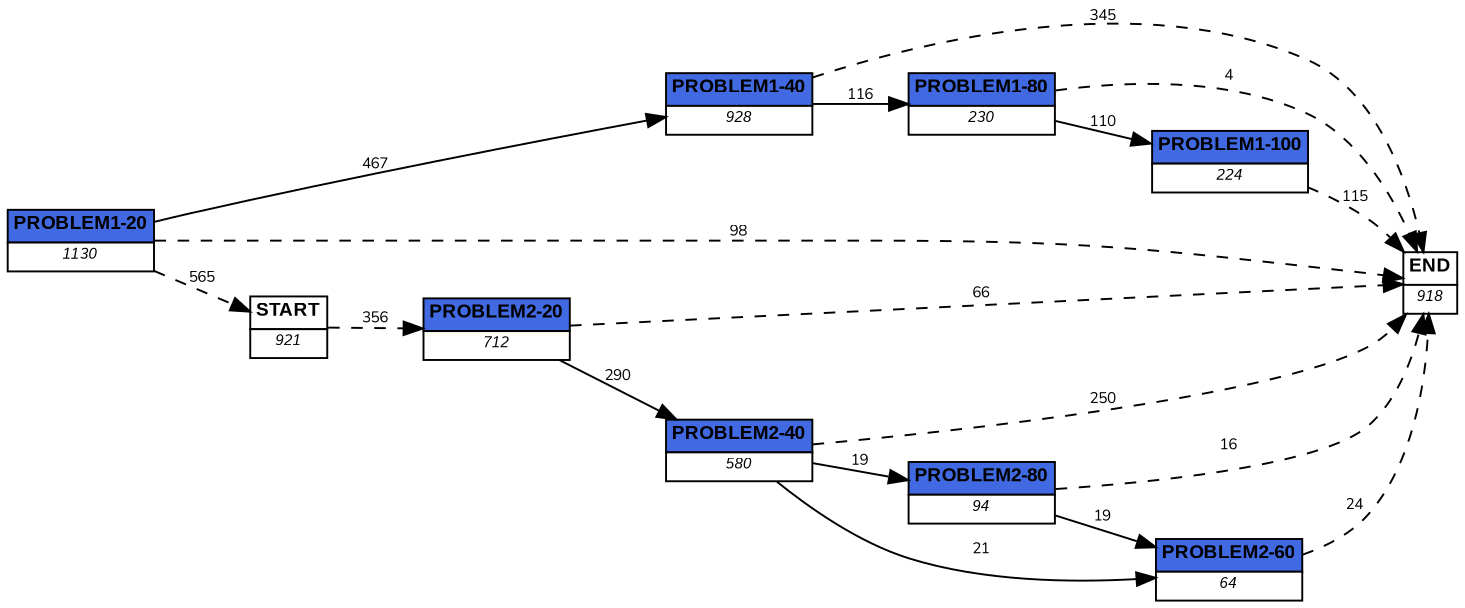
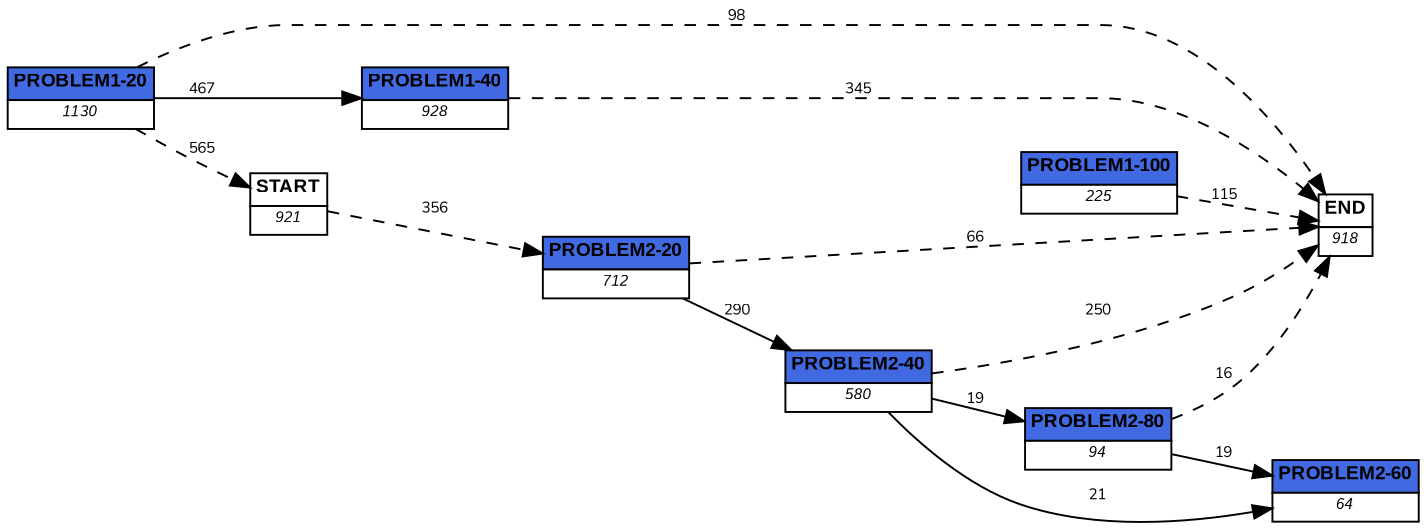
(982, 104) -> none
(1230, 175) -> (1099, 196)
(1399, 465) -> none
